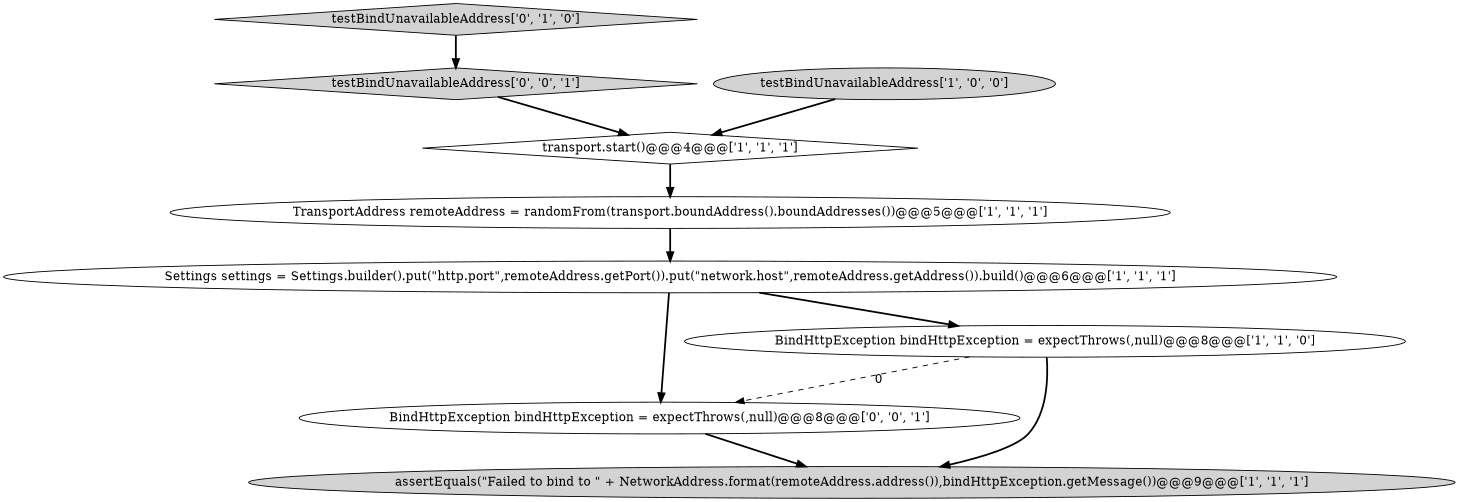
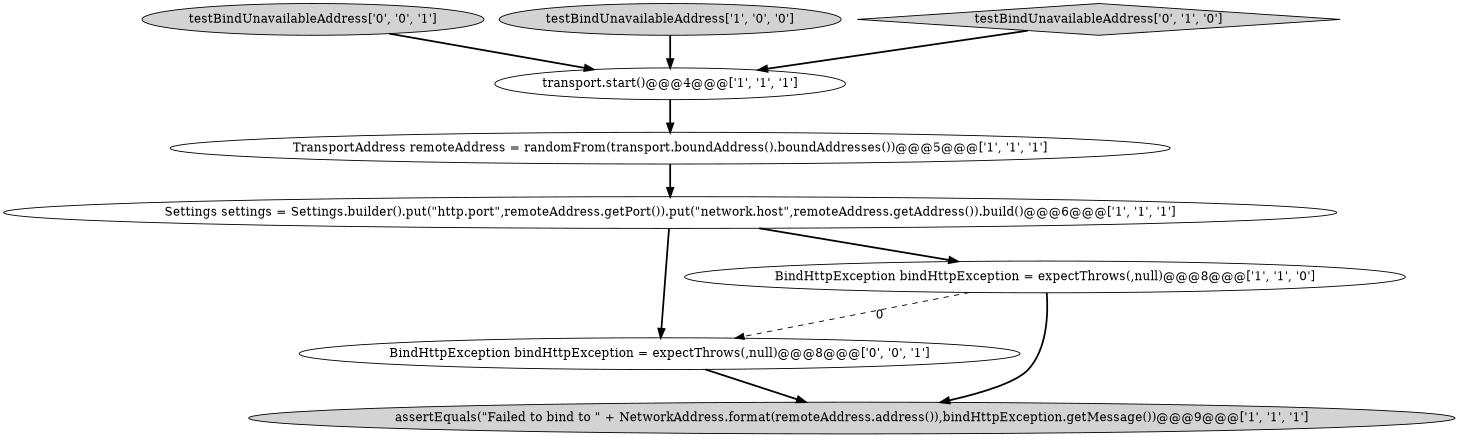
(456, 47) -> (898, 50)
(456, 84) -> (313, 19)
(670, 148) -> (670, 84)
